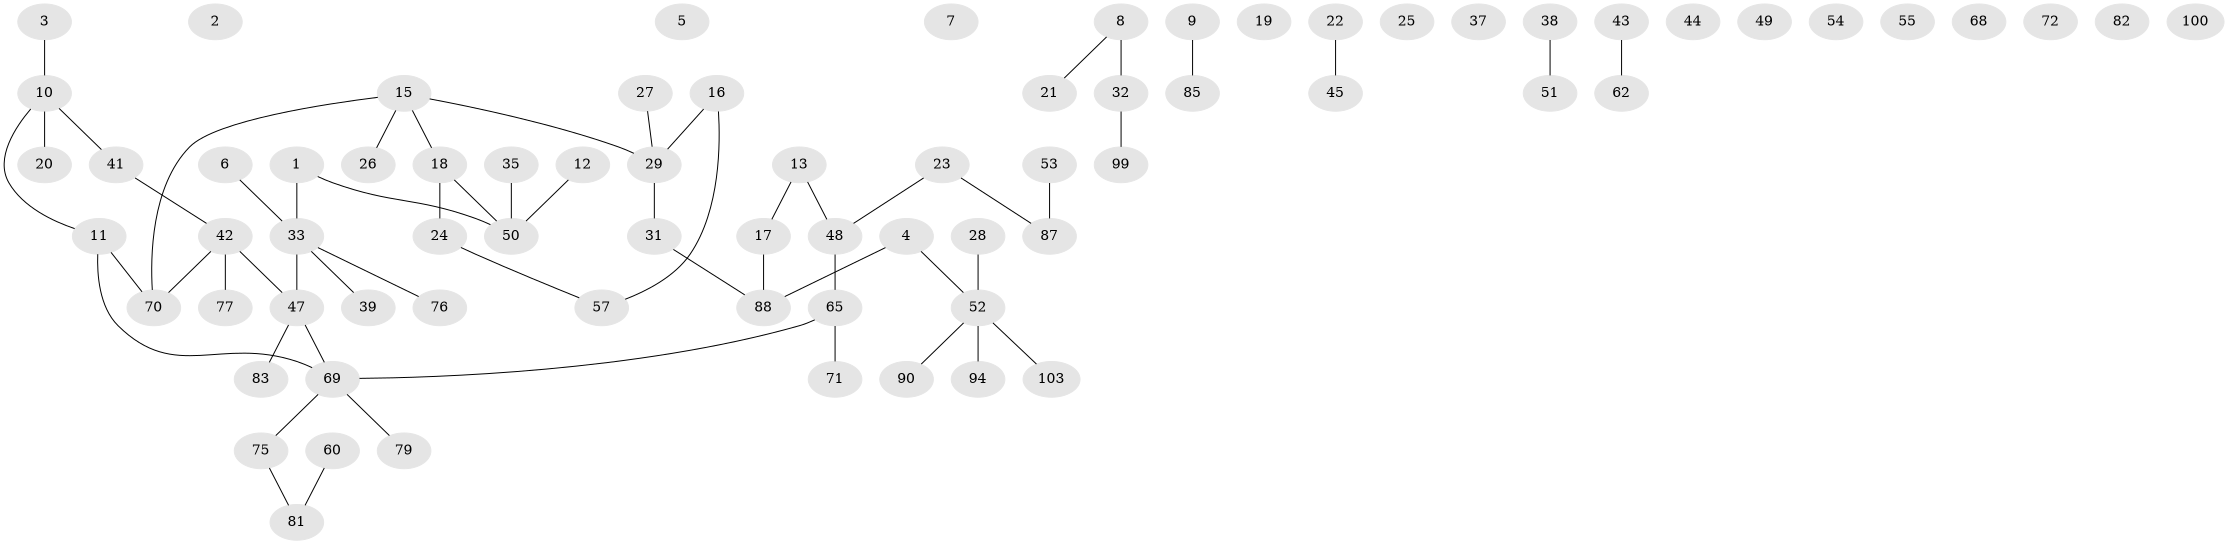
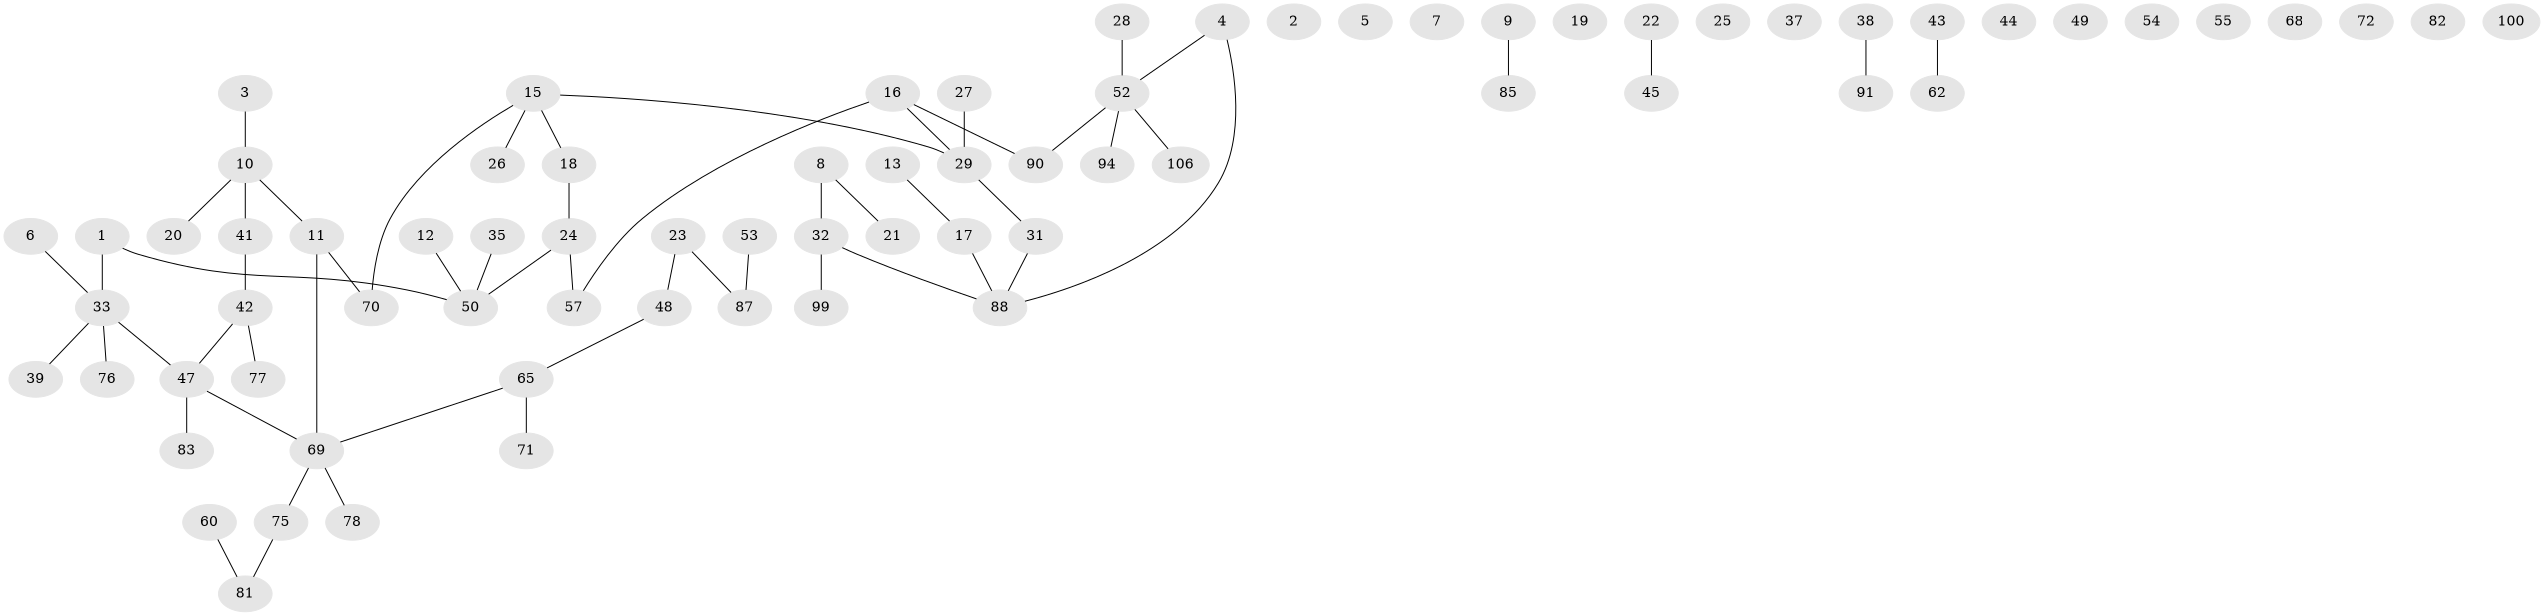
(1550, 93) -> (1866, 93)
none -> (957, 125)
(475, 200) -> (520, 272)
(817, 201) -> none
(190, 272) -> none
none -> (909, 275)
(1052, 379) -> (1181, 165)
(404, 451) -> (353, 522)
